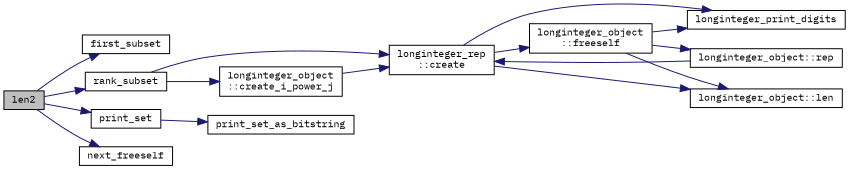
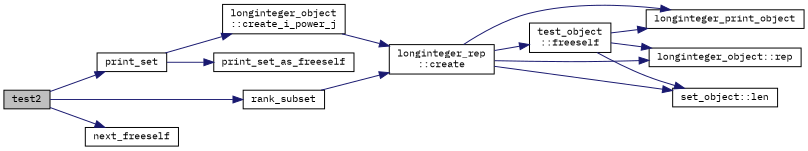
(766, 20) -> (725, 19)
(591, 38) -> (570, 38)
(126, 44) -> none
(597, 63) -> (567, 62)
(188, 82) -> (194, 45)
(766, 98) -> (725, 98)
(24, 100) -> (27, 100)
(281, 125) -> (284, 62)
